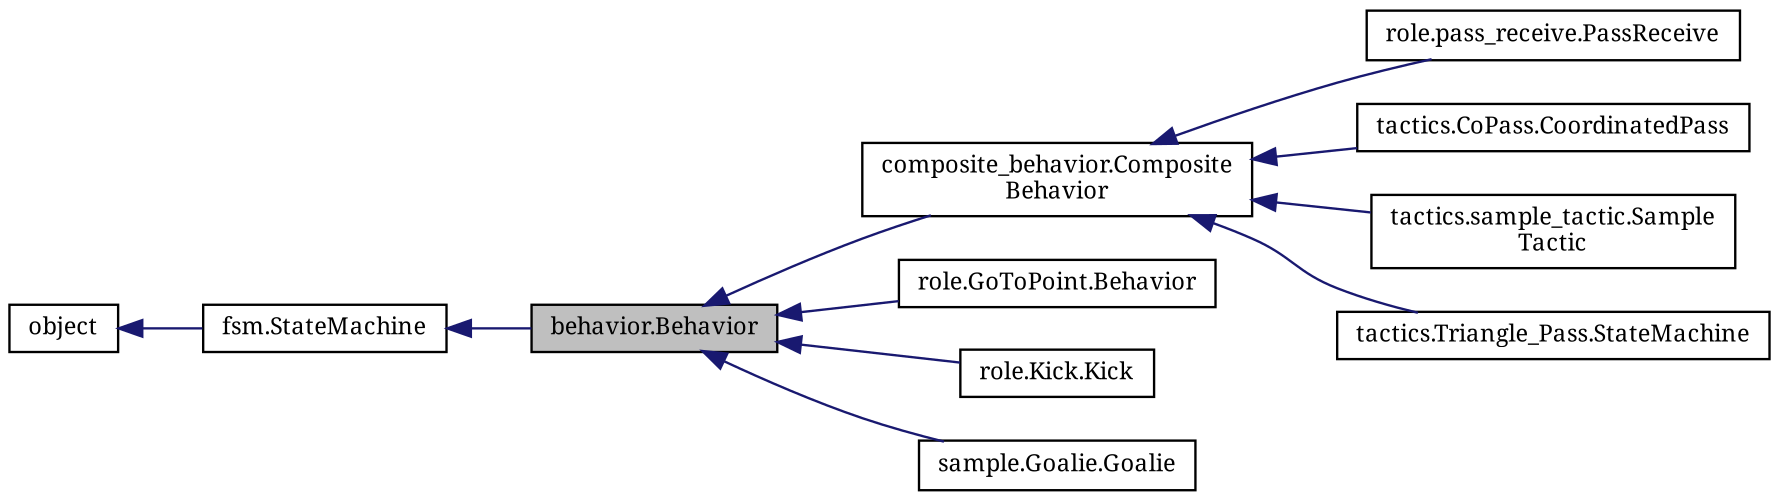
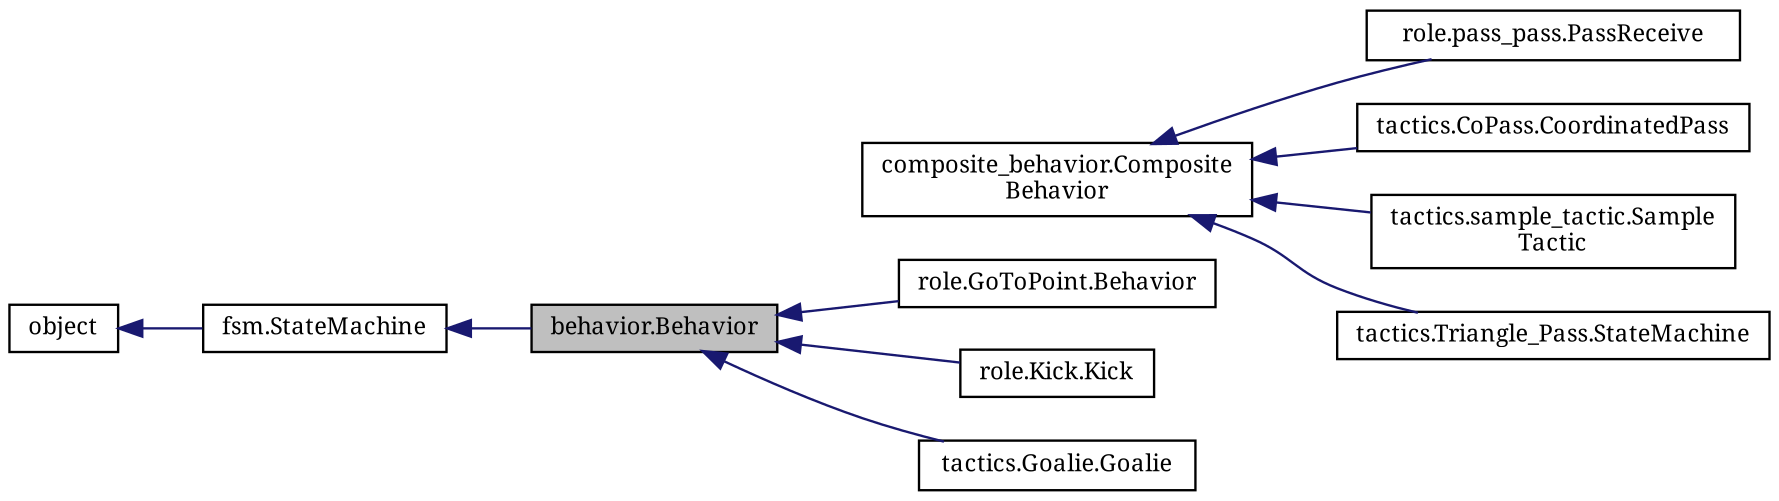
(1553, 35) -> (1553, 35)
(827, 252) -> none
(1057, 465) -> (1057, 465)
